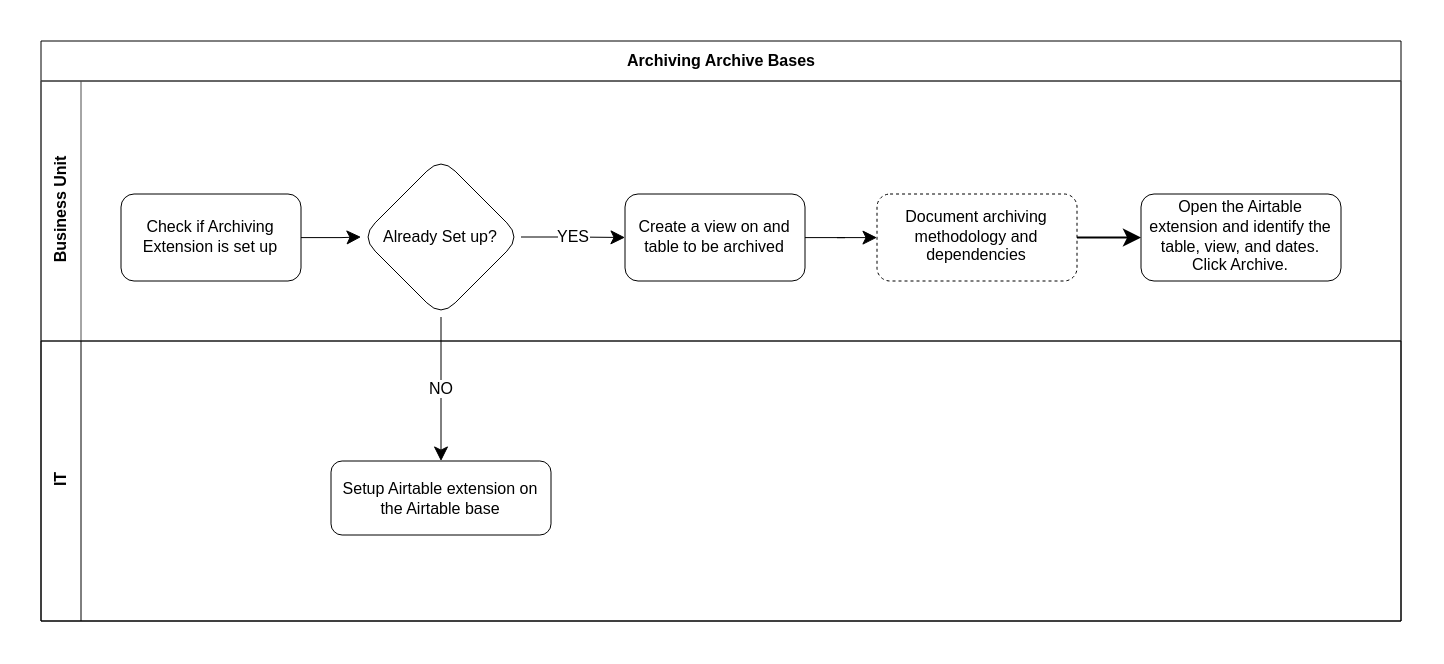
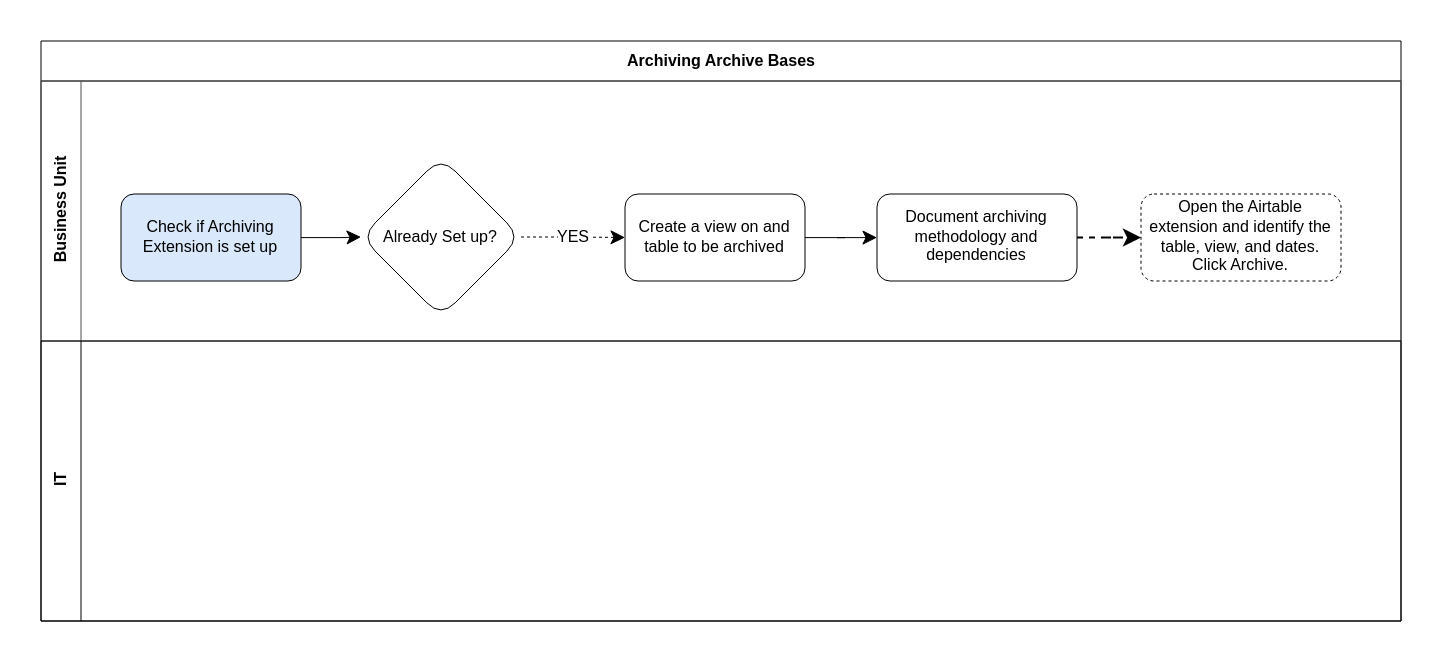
(540, 237) -> (540, 237)
(211, 238) -> (211, 238)
(977, 238) -> (977, 238)
(1114, 238) -> (1114, 238)
(1241, 238) -> (1241, 238)
(441, 383) -> none
(441, 498) -> none
